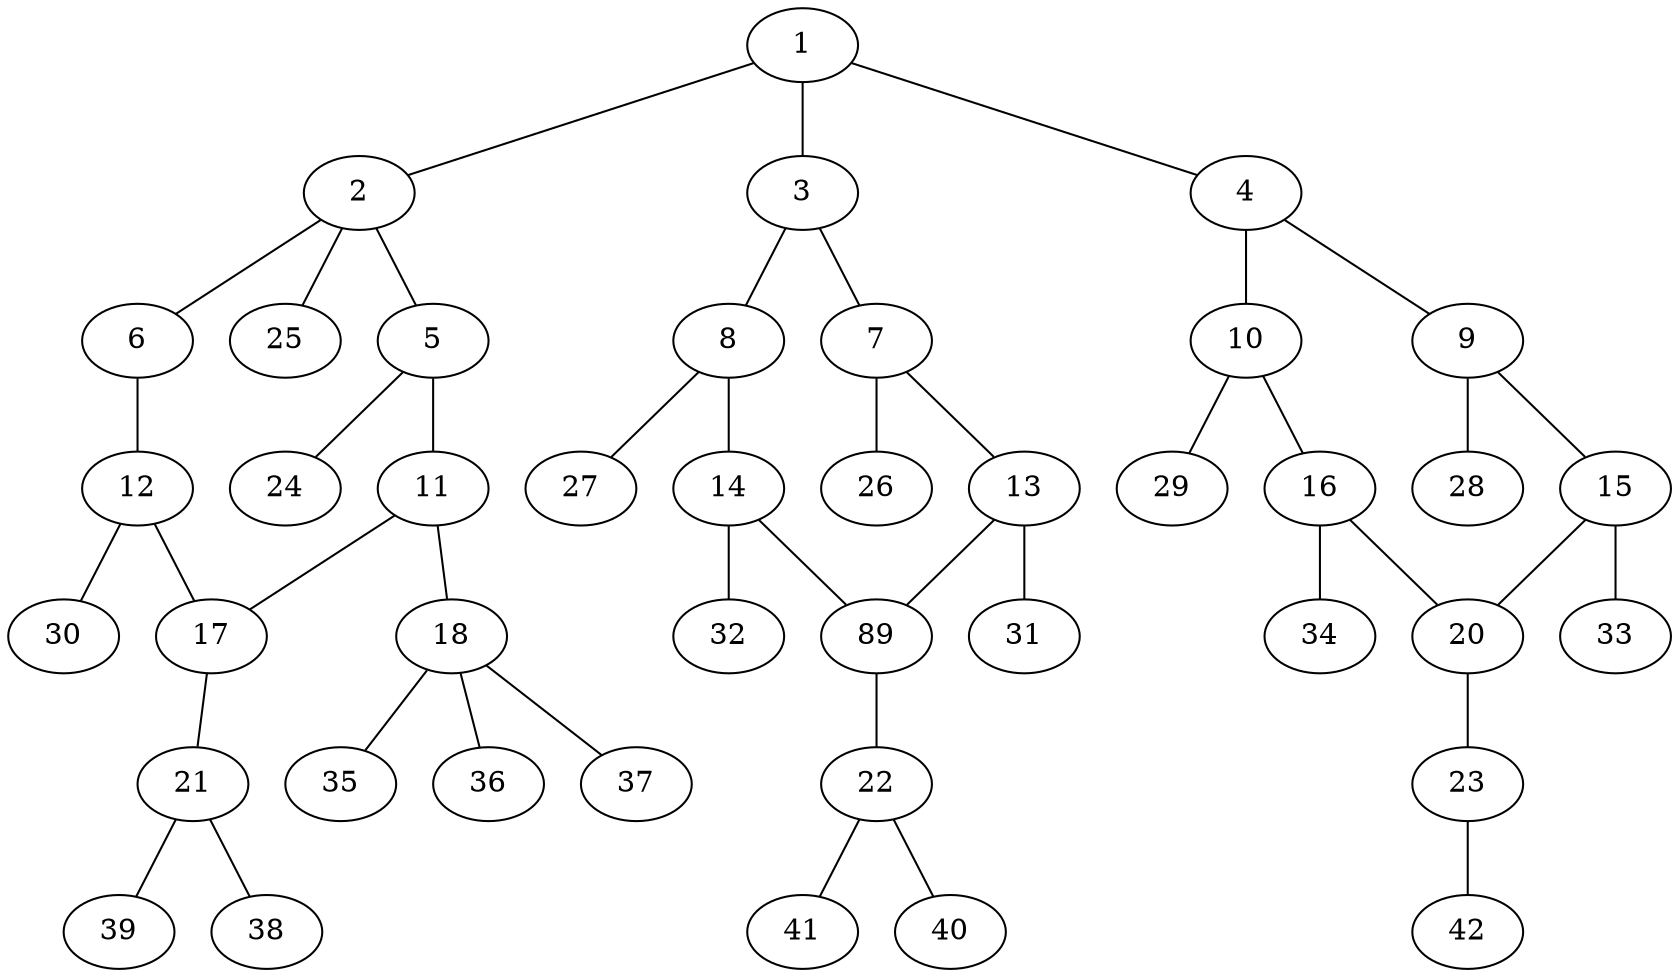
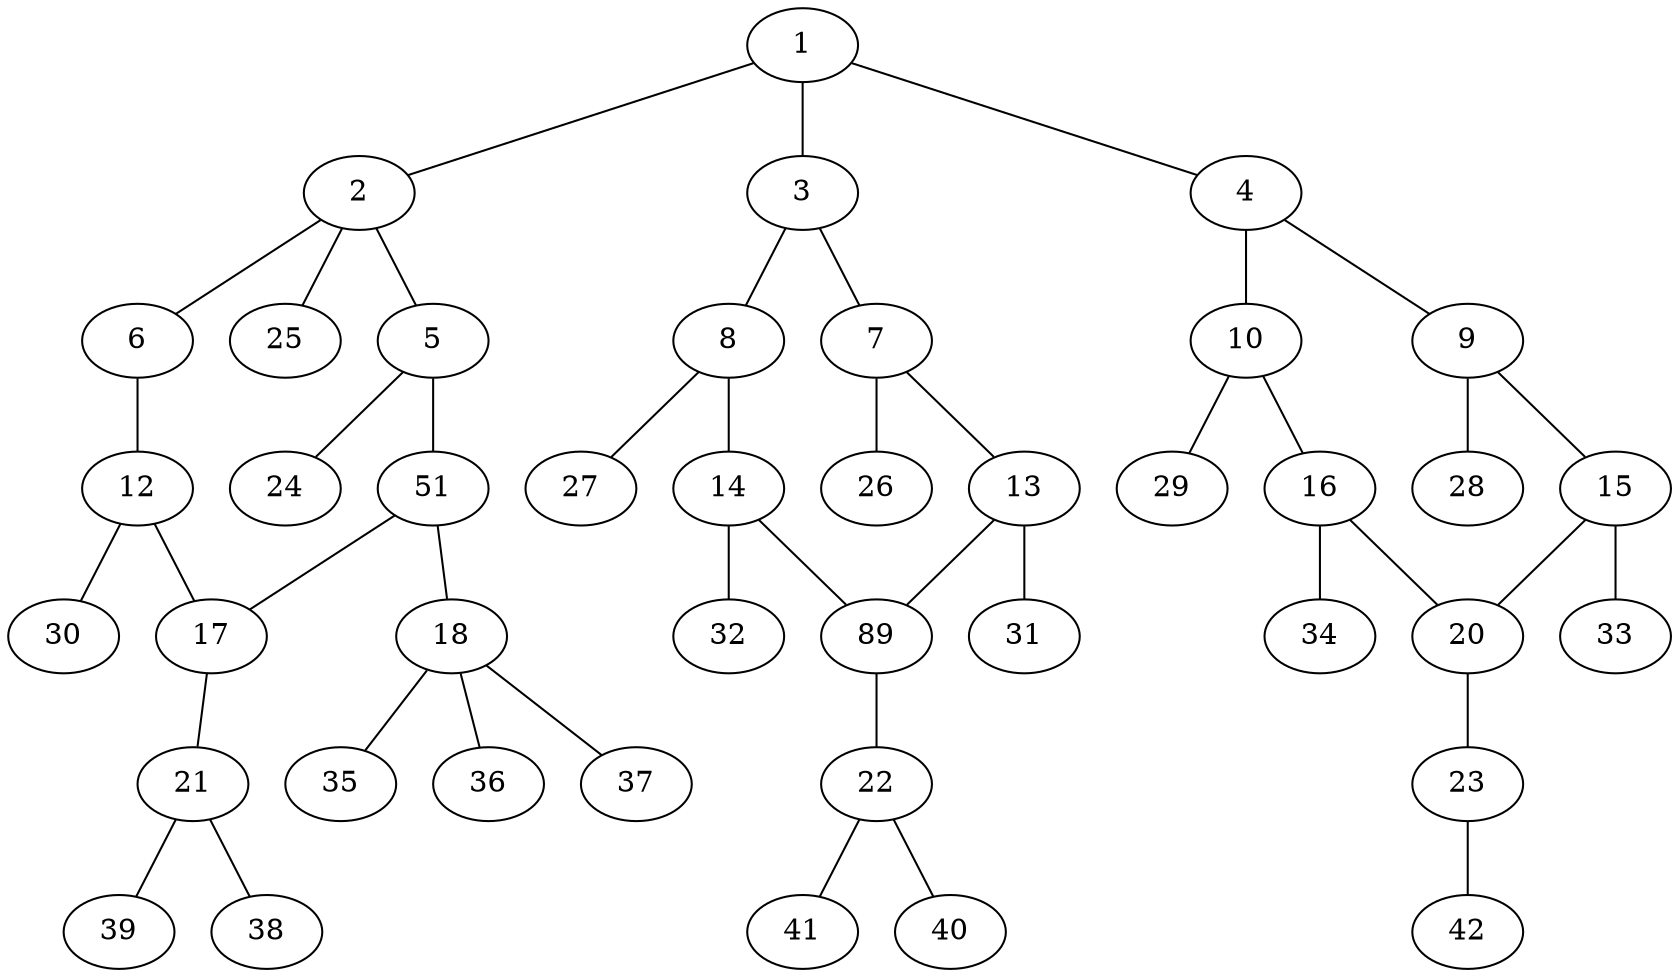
(433, 489) -> (433, 489)
